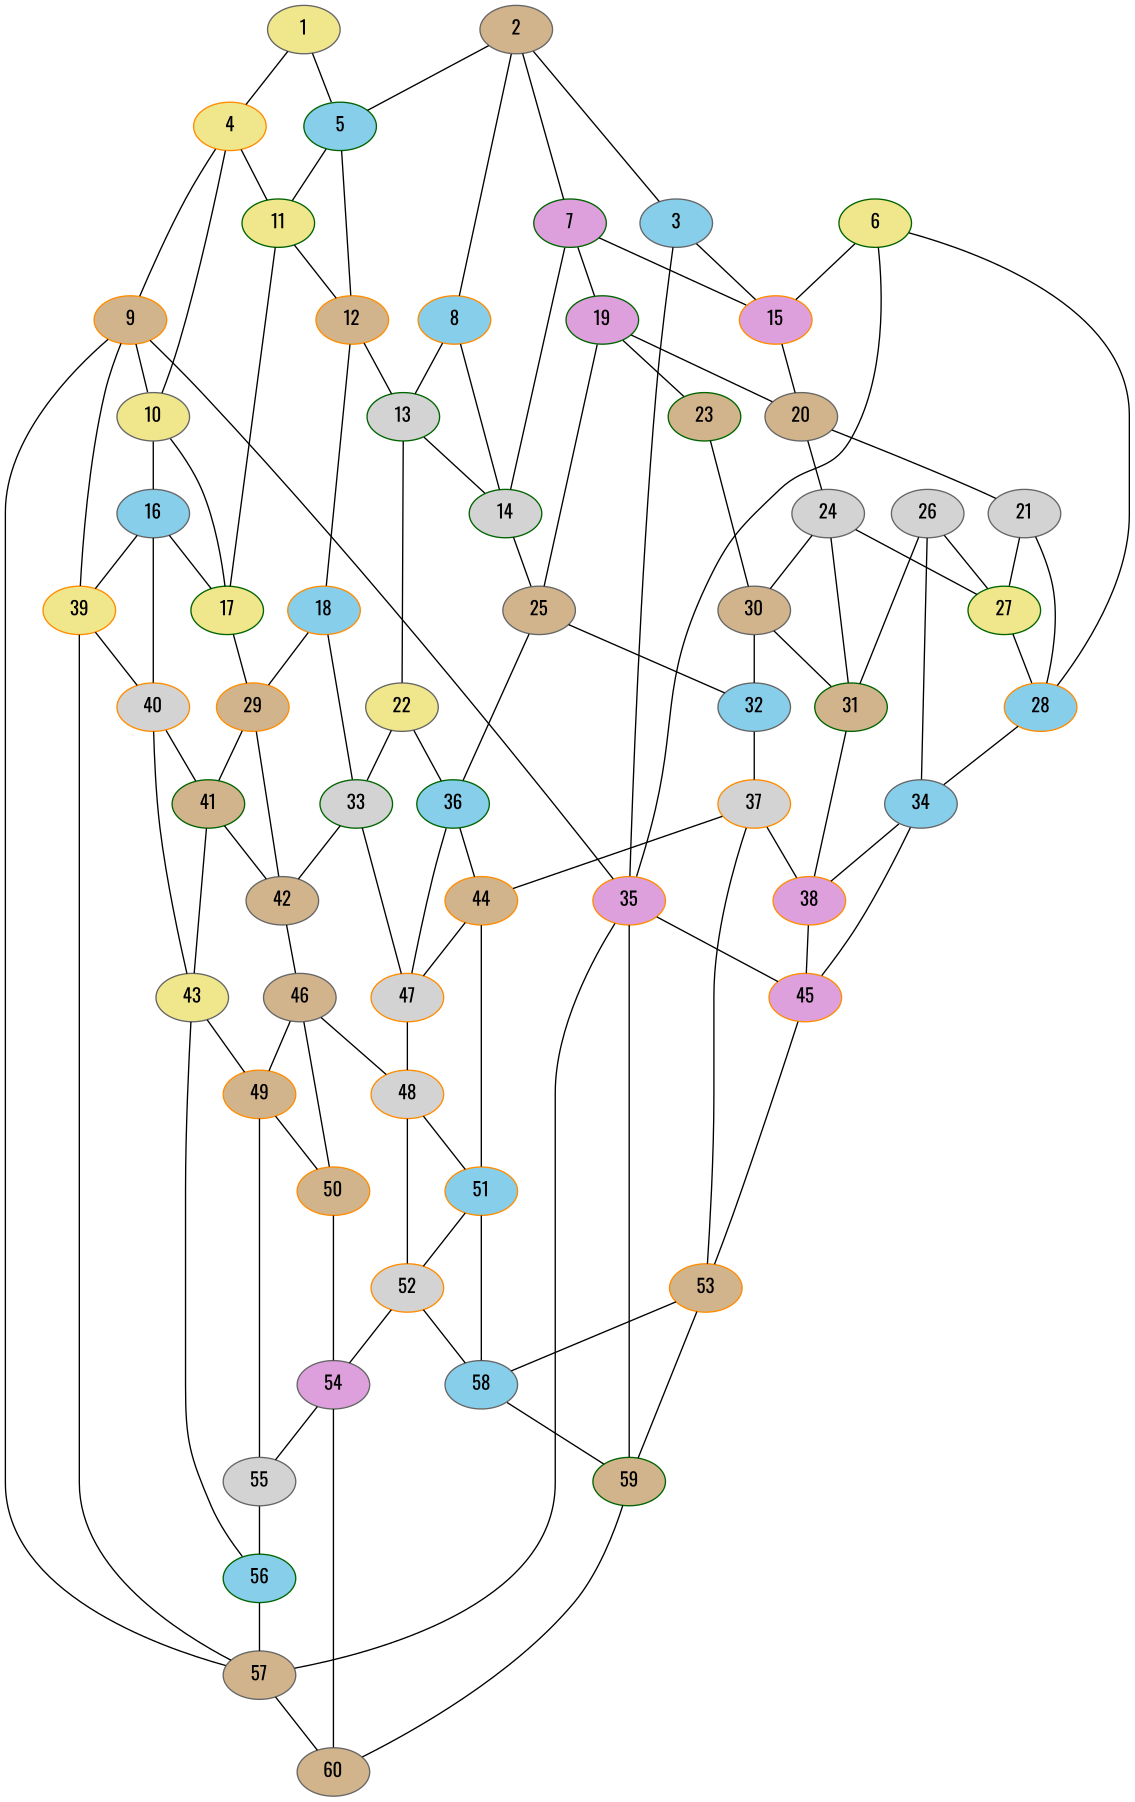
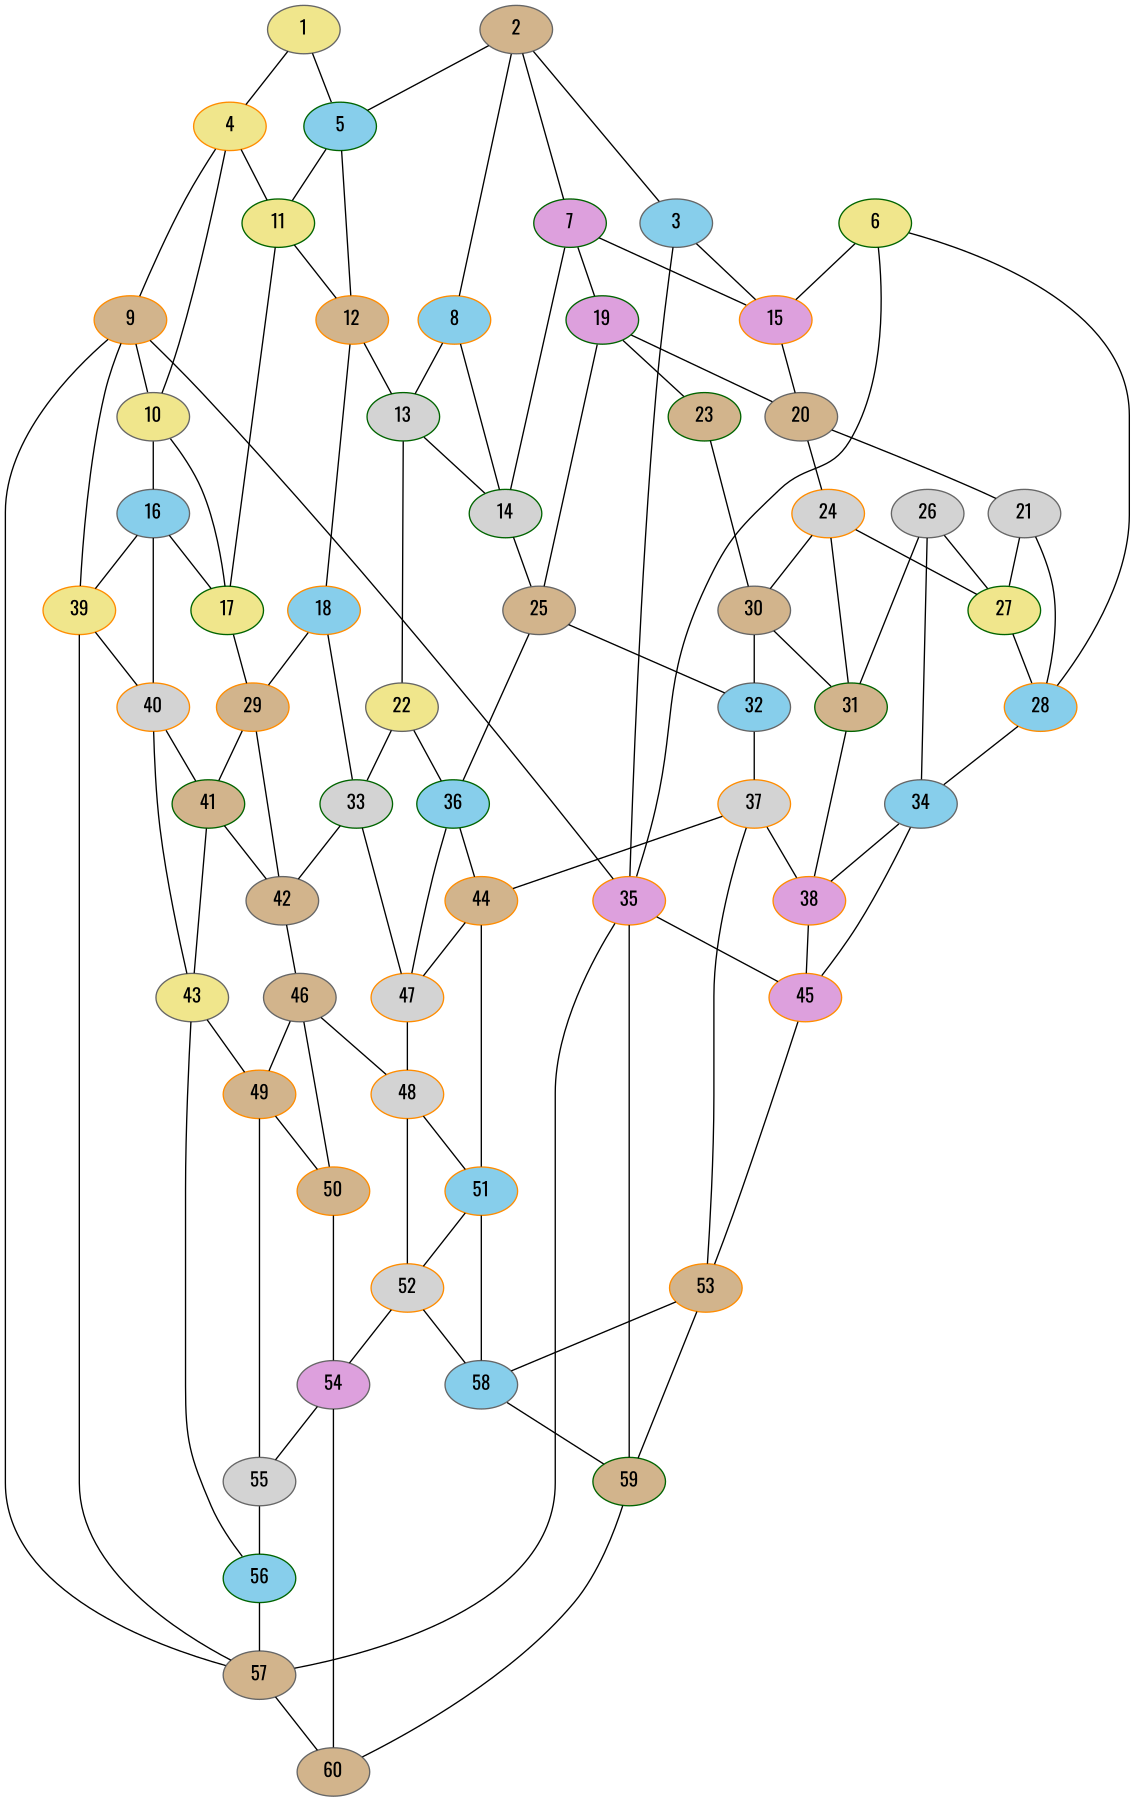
(828, 514) -> (828, 514)
